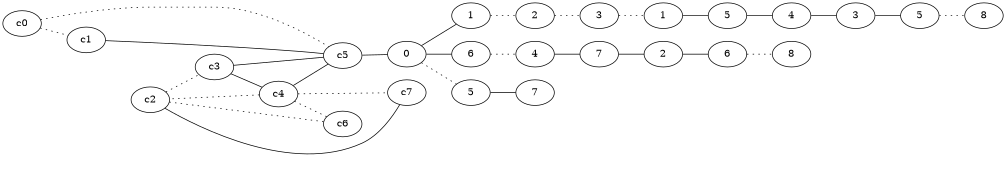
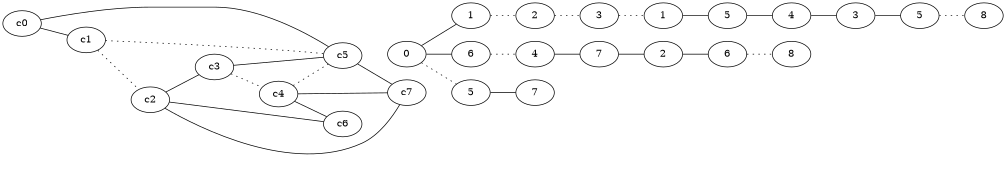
(188, 7) -> (188, 7)
(54, 32) -> (54, 32)
(215, 46) -> (215, 46)
(375, 55) -> (375, 74)
(311, 75) -> (311, 75)
(247, 81) -> (247, 81)
(182, 83) -> (182, 83)
(343, 93) -> (343, 93)
(215, 97) -> (118, 70)
(311, 109) -> (311, 109)
(247, 112) -> (247, 112)
